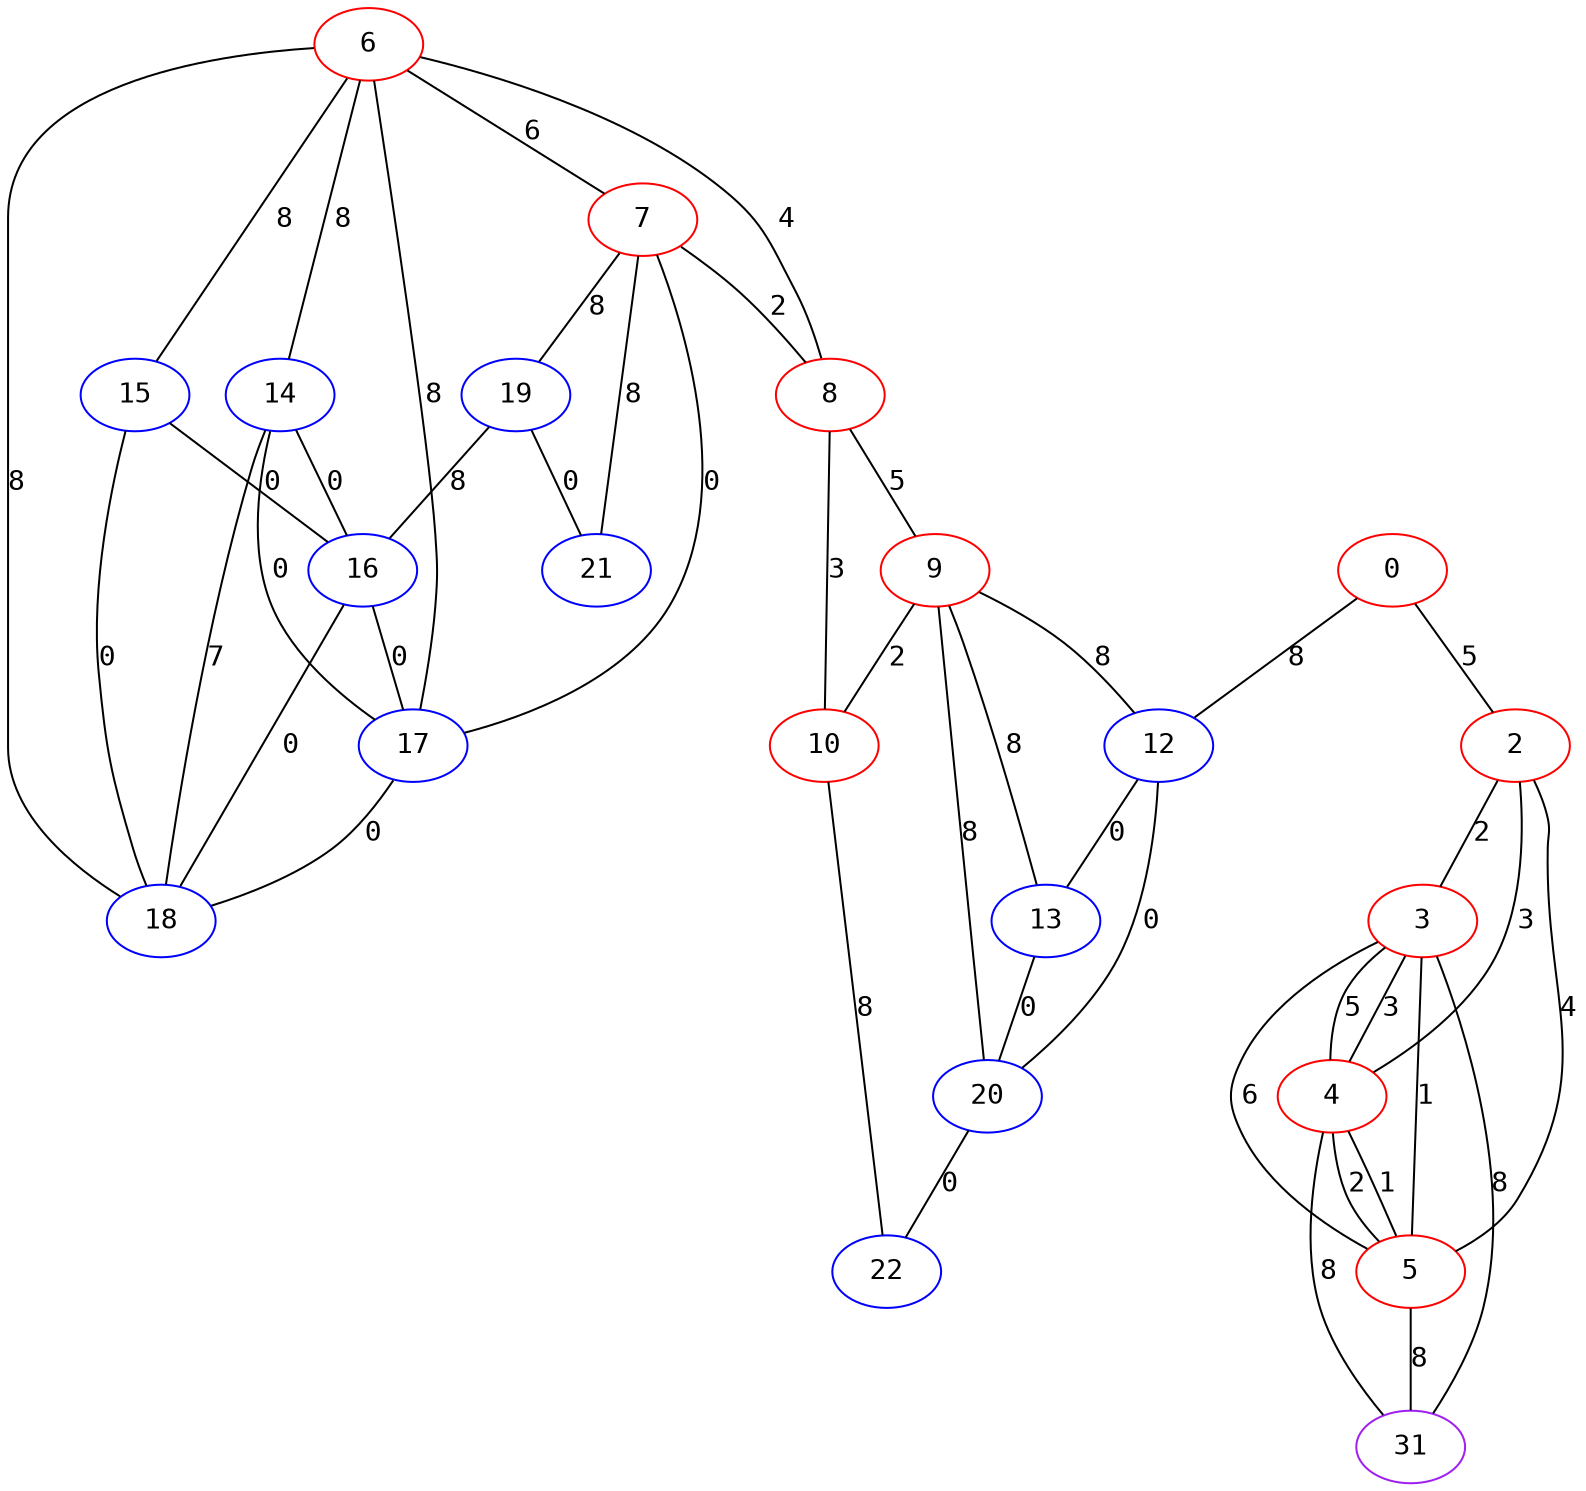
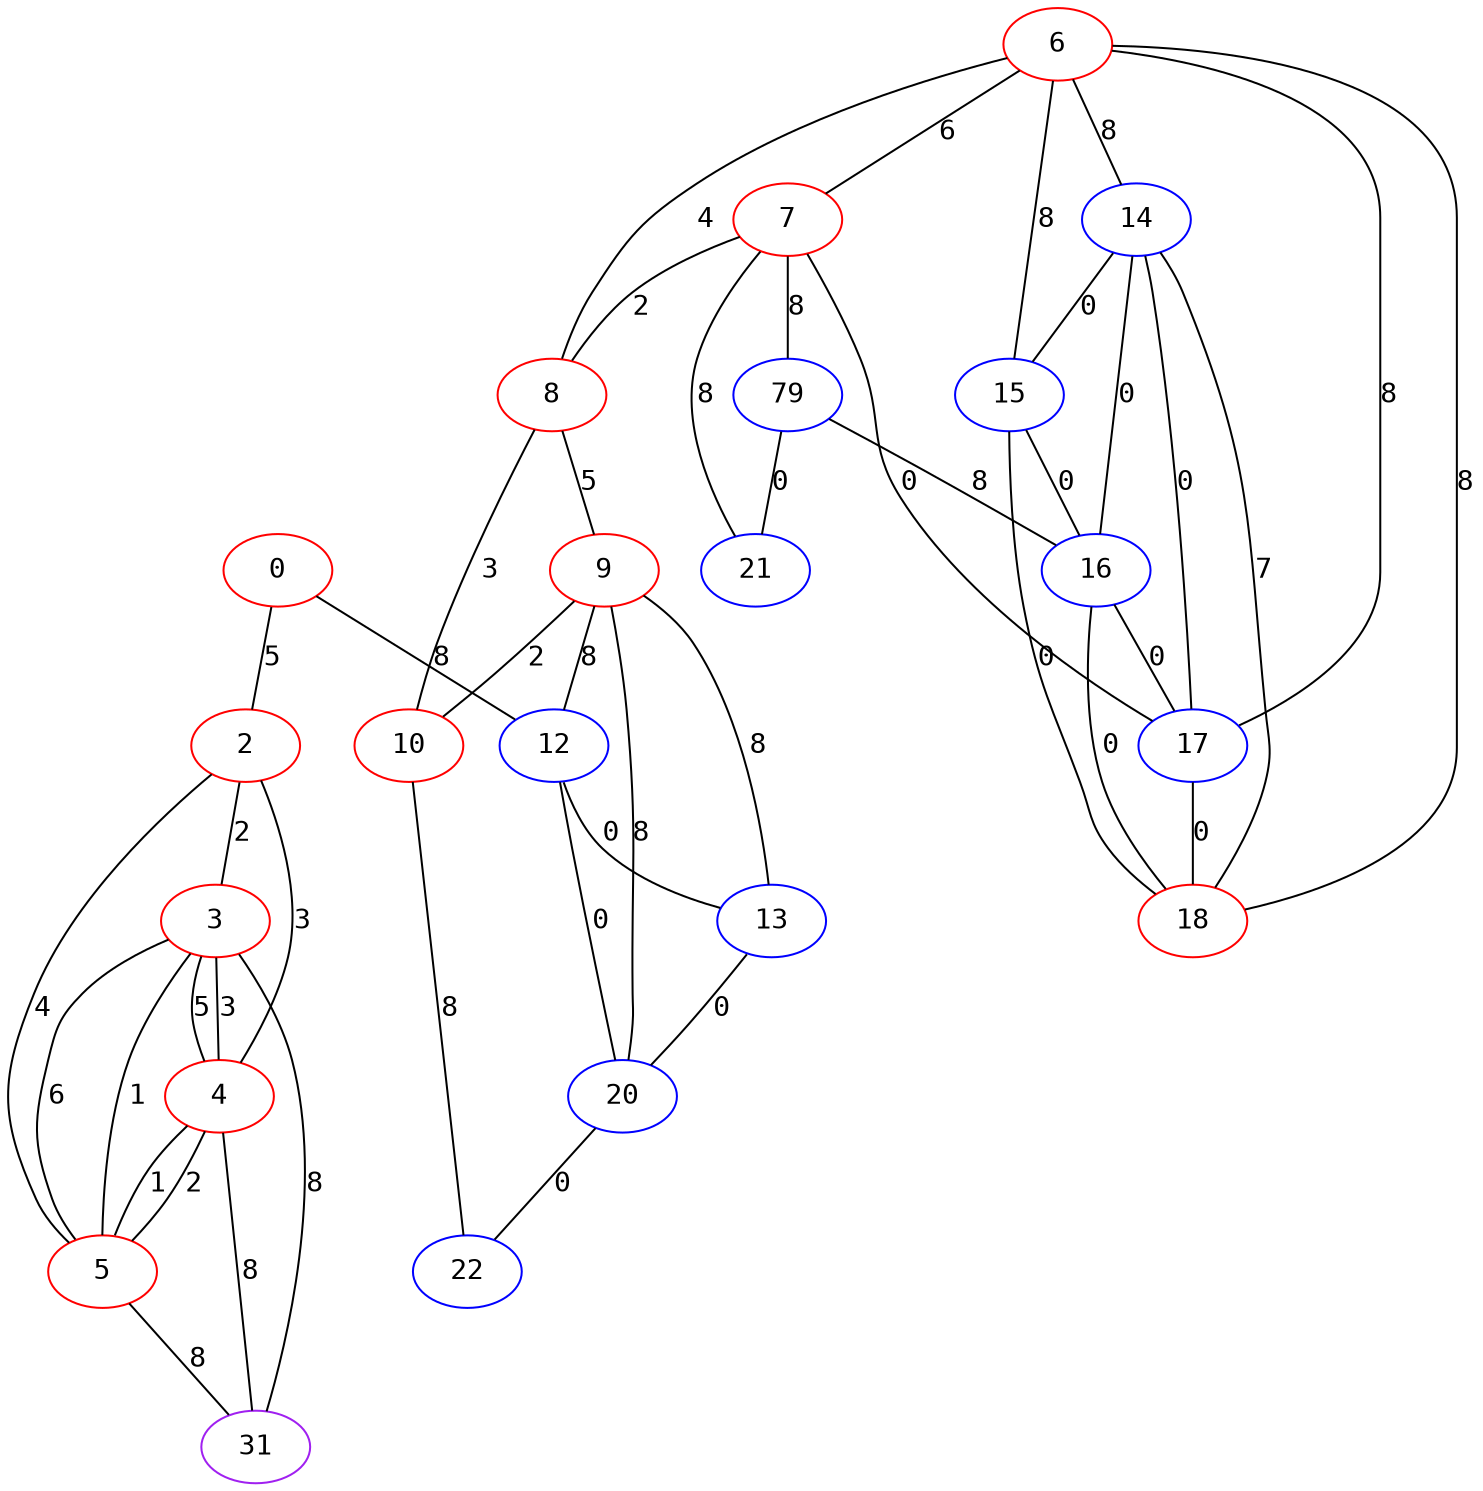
none -> (1073, 307)
(516, 395) -> (788, 395)
(161, 921) -> (1193, 921)
